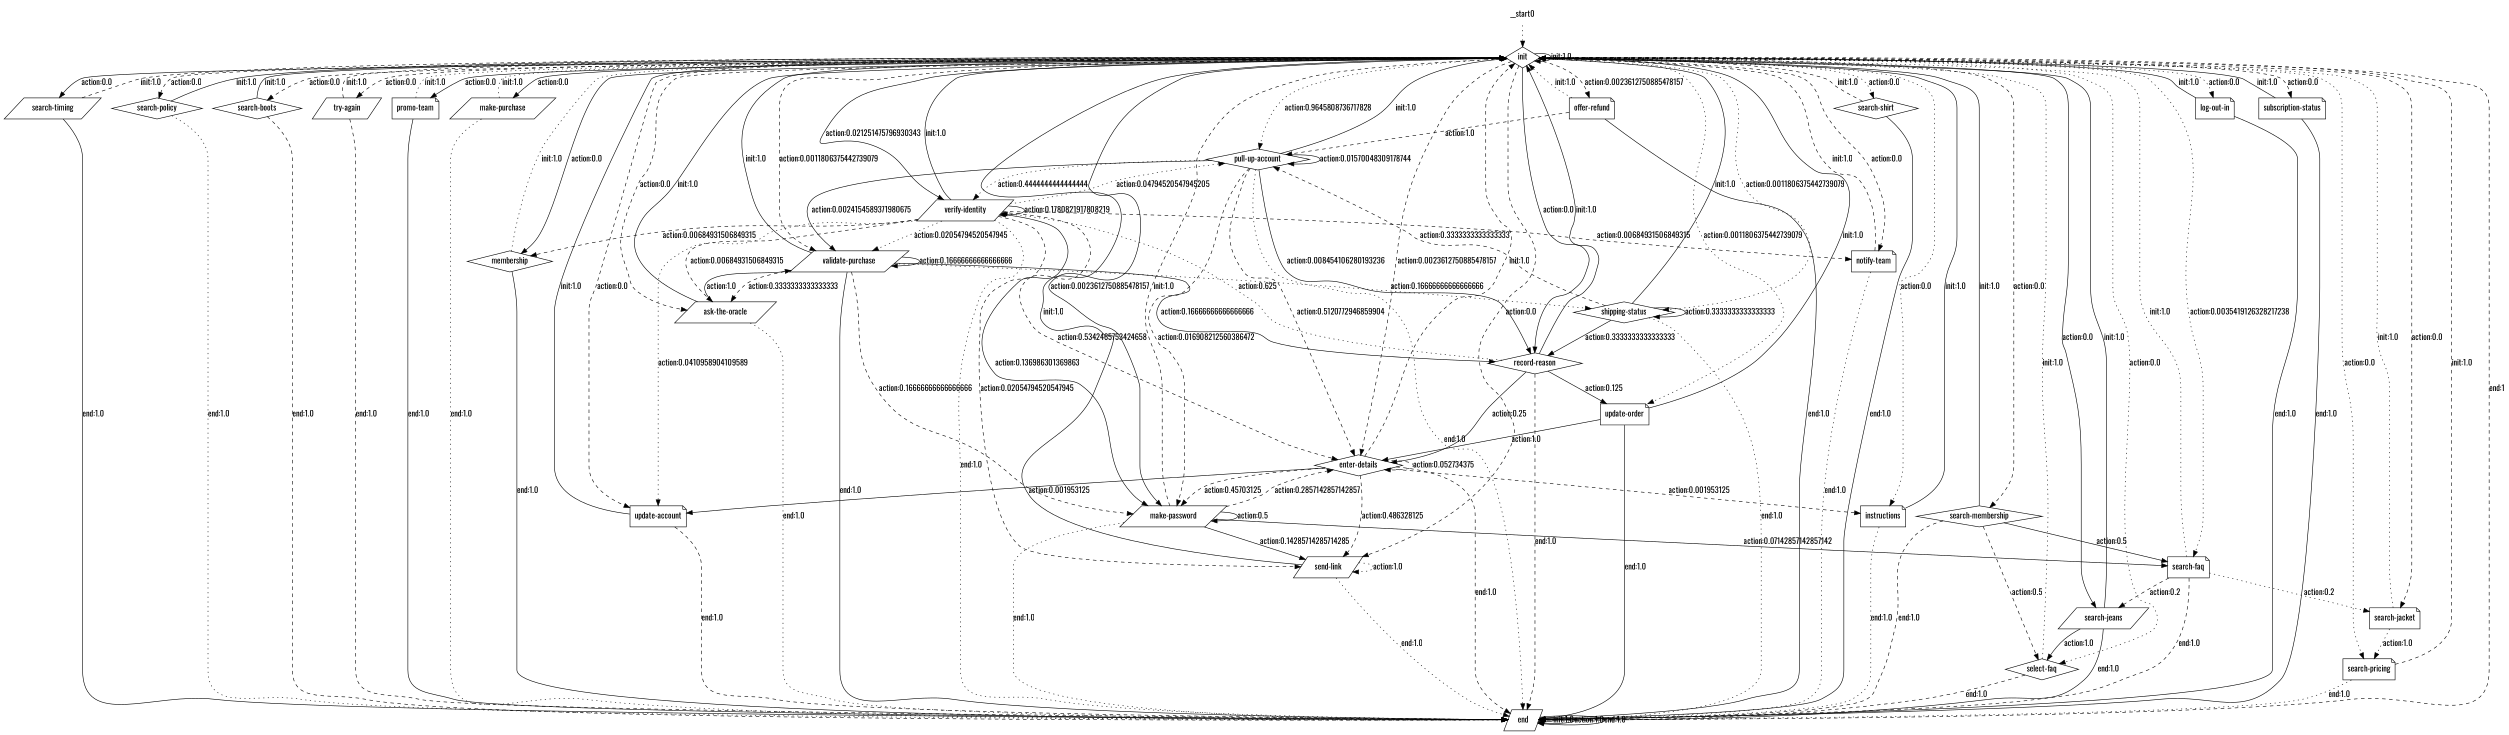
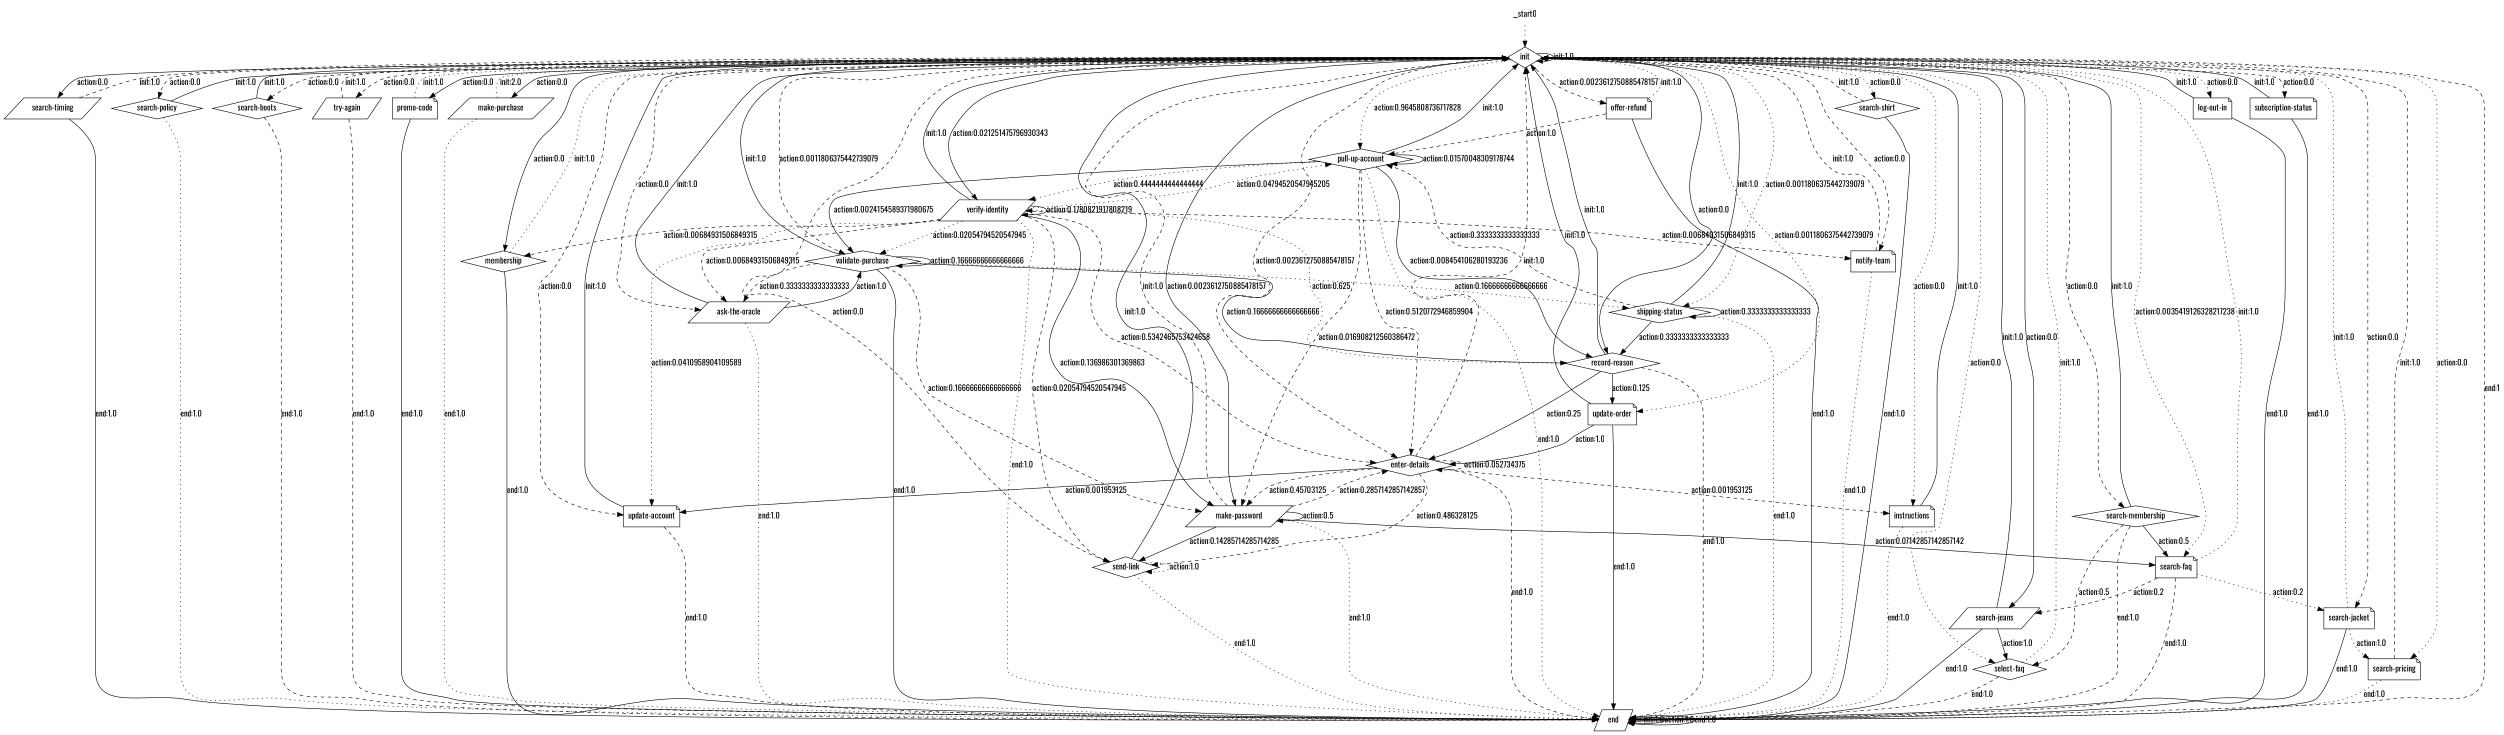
(513, 83) -> (511, 83)
(416, 108) -> (415, 108)
(849, 261) -> (863, 261)
(1328, 567) -> (1126, 567)
none -> (2015, 717)
